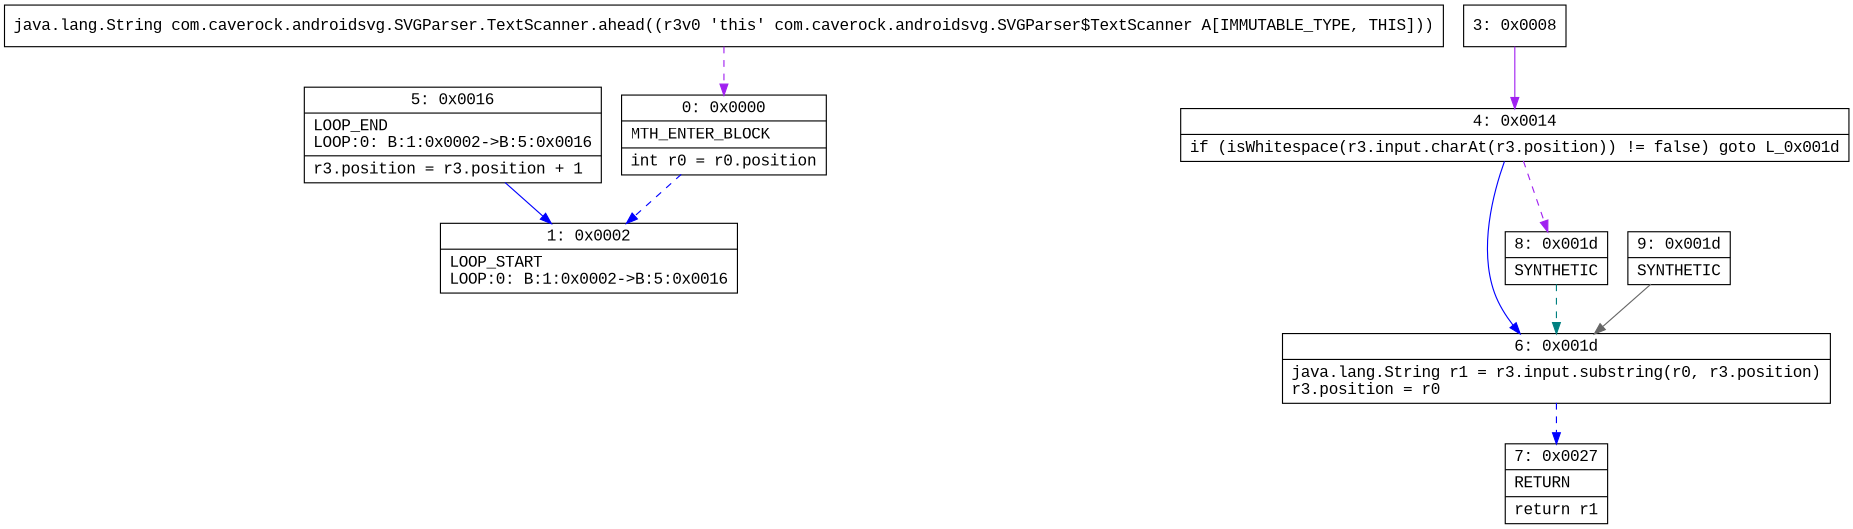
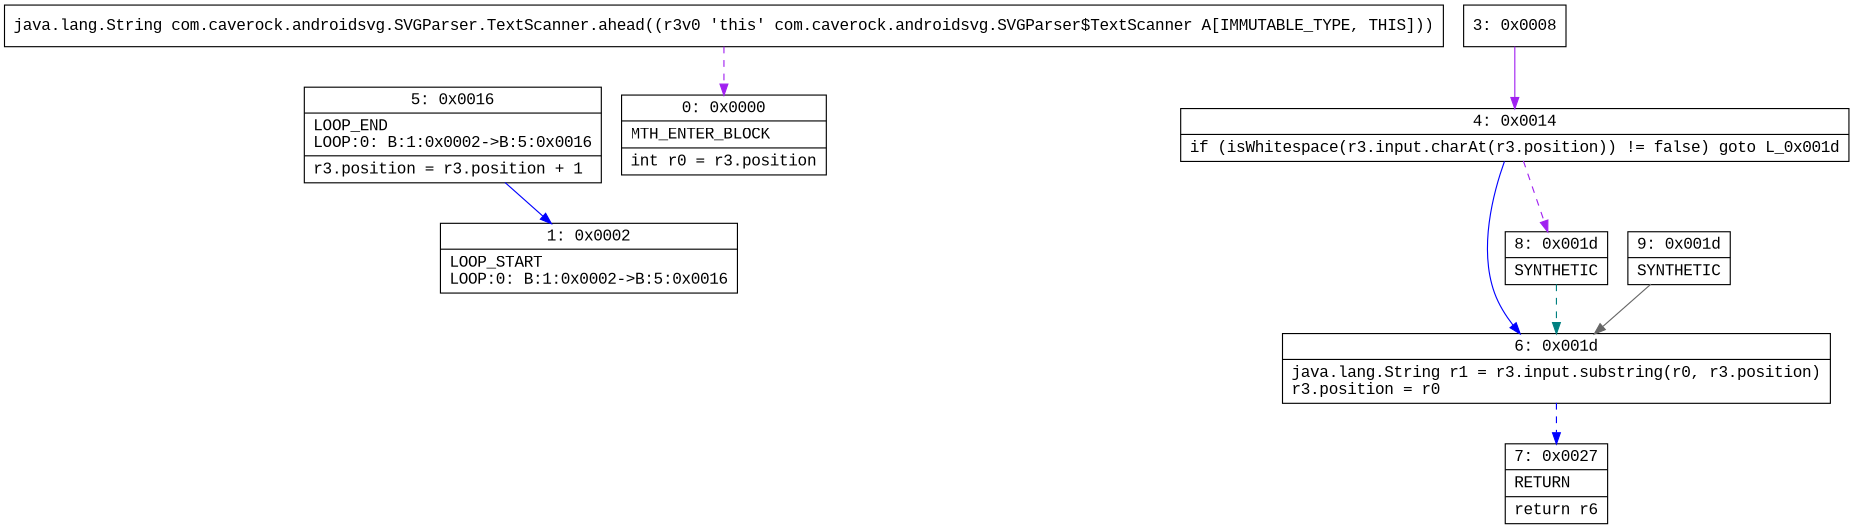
(724, 161) -> (724, 161)
(658, 195) -> none
(1556, 510) -> (1556, 510)
